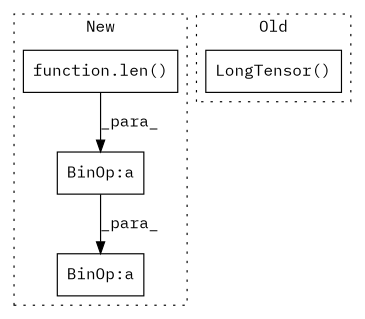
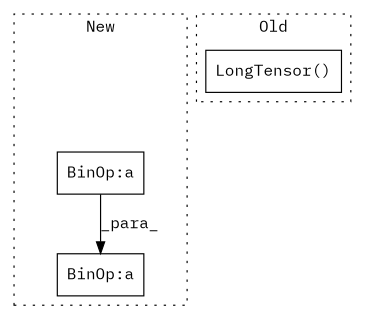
(101, 71) -> none
